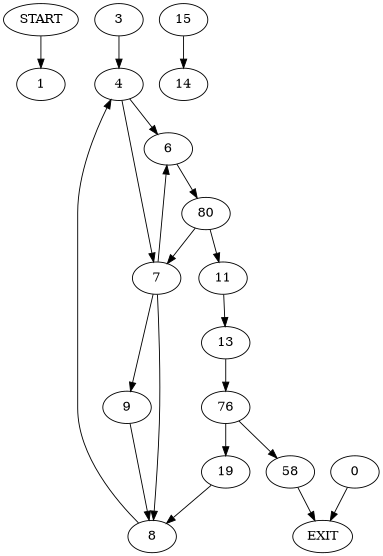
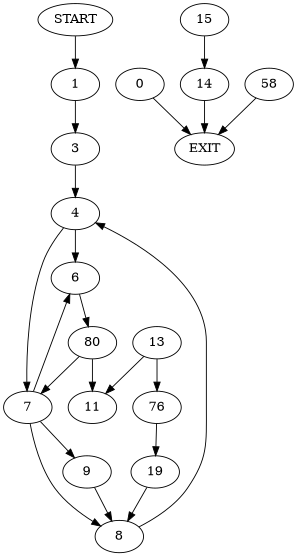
none -> (75, 112)
none -> (205, 112)
(224, 306) -> (128, 372)
(255, 436) -> none
